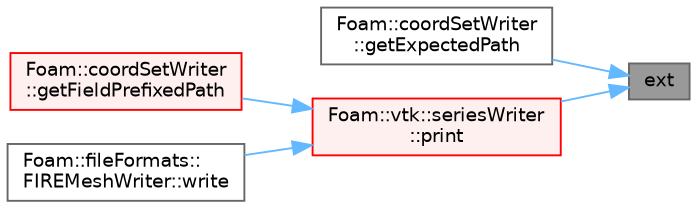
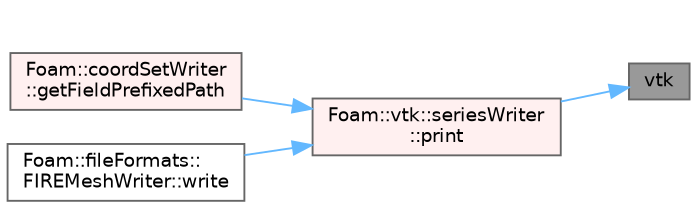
(437, 36) -> none
(126, 81) -> (126, 81)
(659, 81) -> (659, 81)
(437, 127) -> (437, 127)
